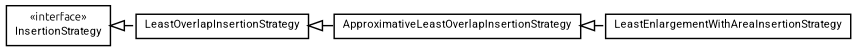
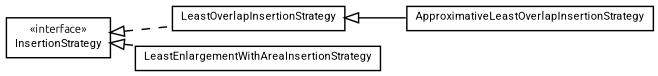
(600, 26) -> (130, 45)
